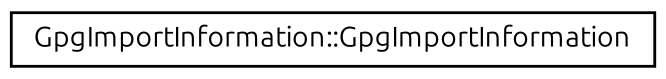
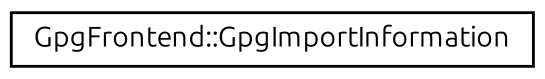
(333, 40) -> (272, 40)
